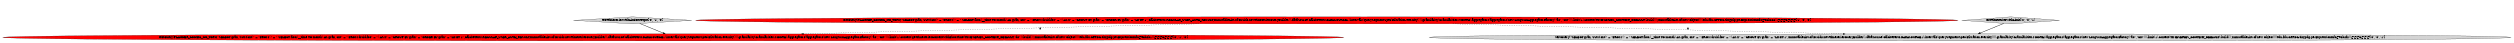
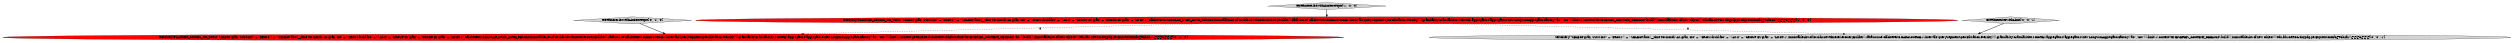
none -> (1327, 6)
